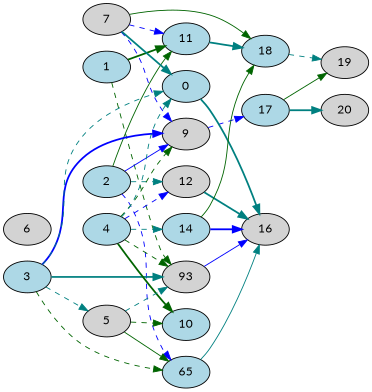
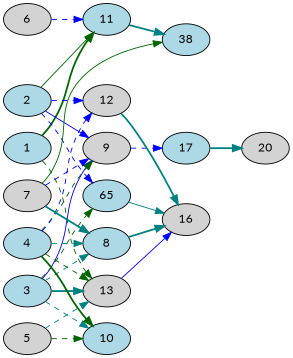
(142, 28) -> (63, 19)
(265, 51) -> (186, 40)
(345, 63) -> none
(186, 86) -> (107, 243)
(72, 170) -> (64, 236)
(142, 182) -> (57, 101)
(186, 229) -> none
(186, 277) -> (107, 291)
(63, 297) -> (61, 311)
(143, 344) -> none
